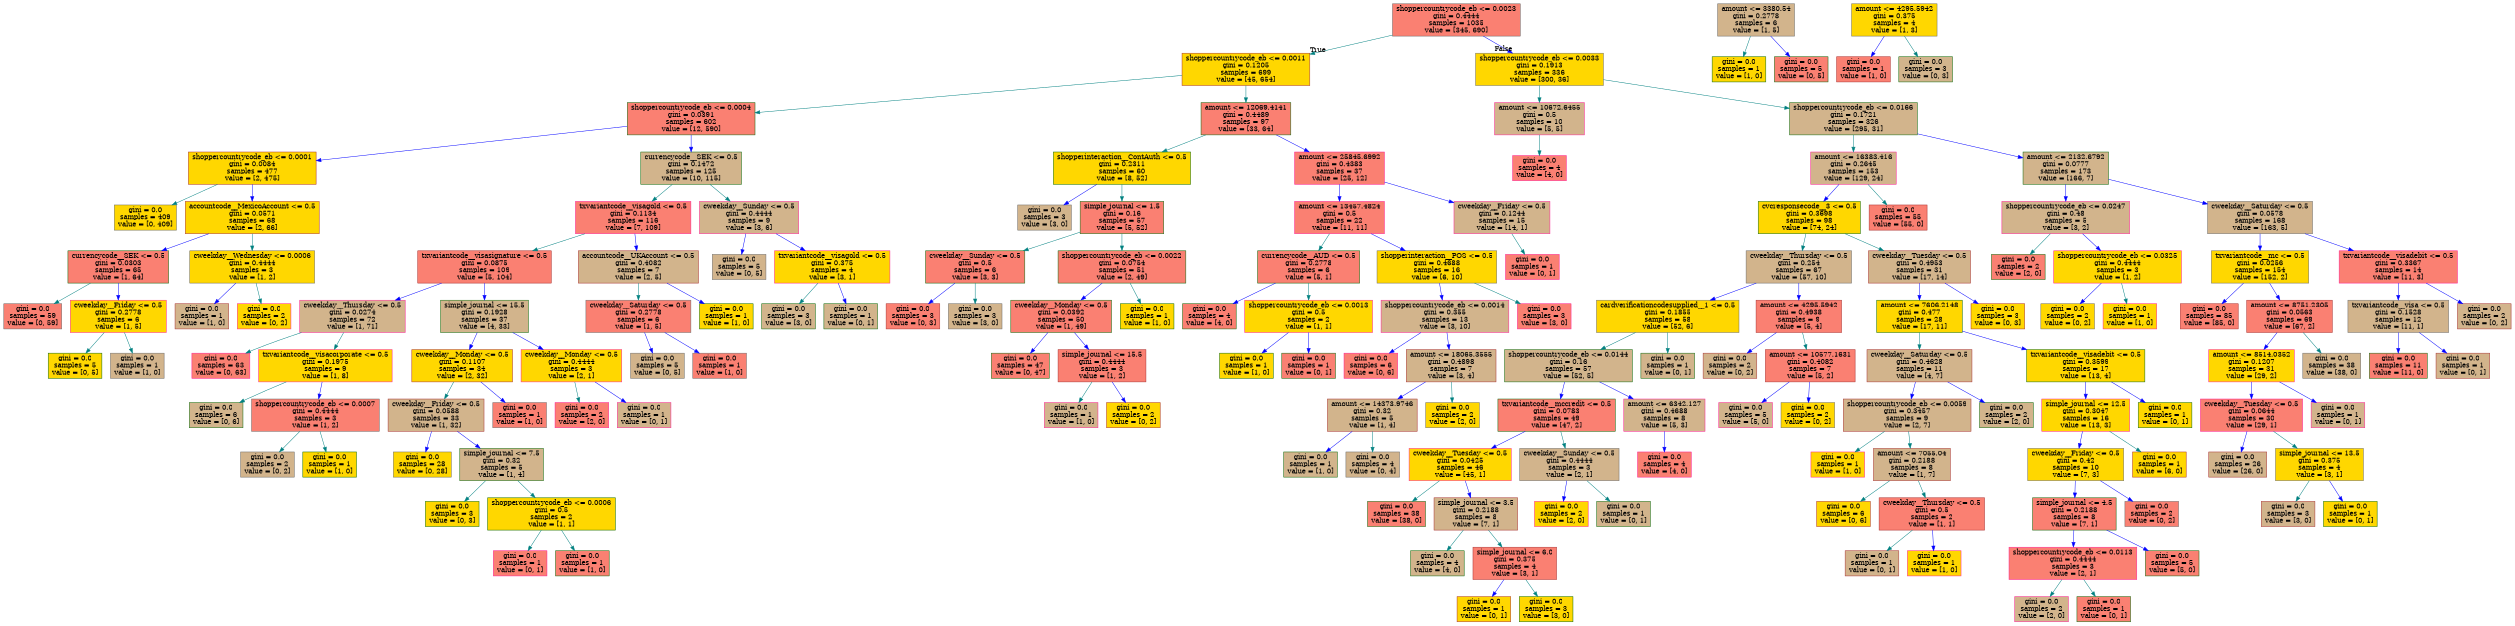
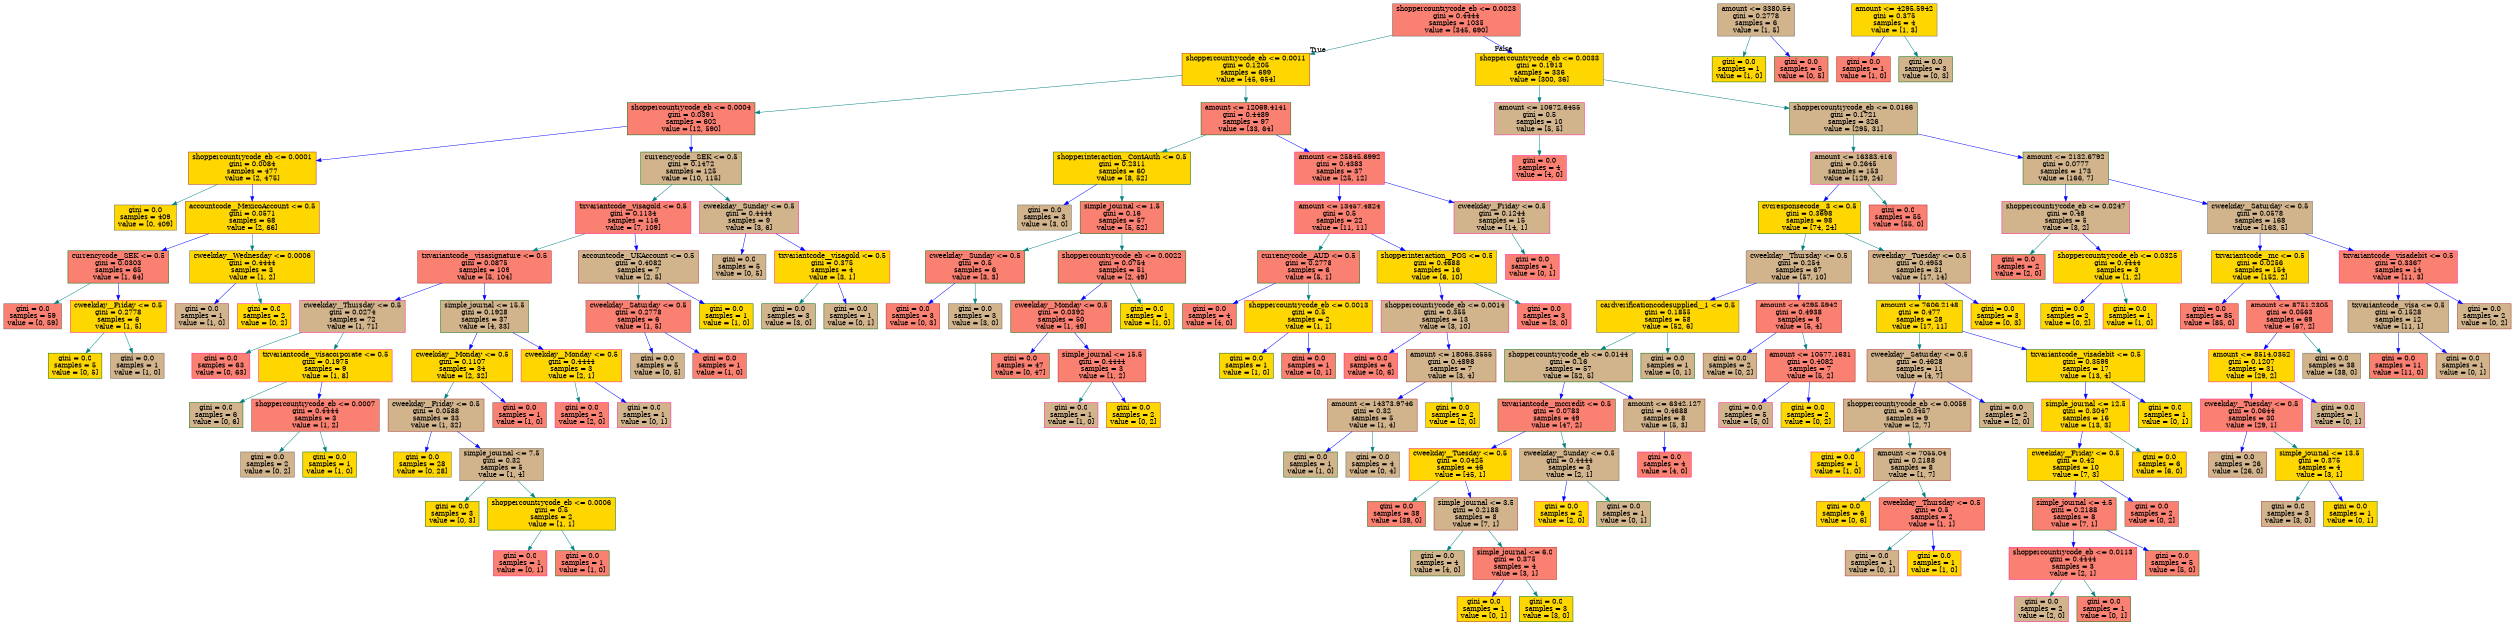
(1664, 415) -> (1664, 415)
(502, 465) -> (502, 465)
(2159, 465) -> (2159, 465)
